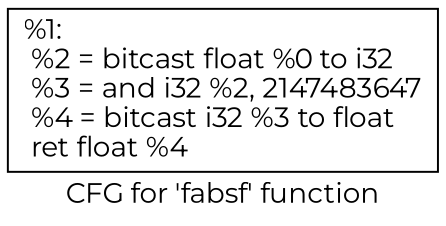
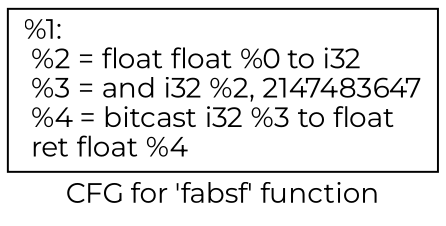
(209, 60) -> (192, 60)
